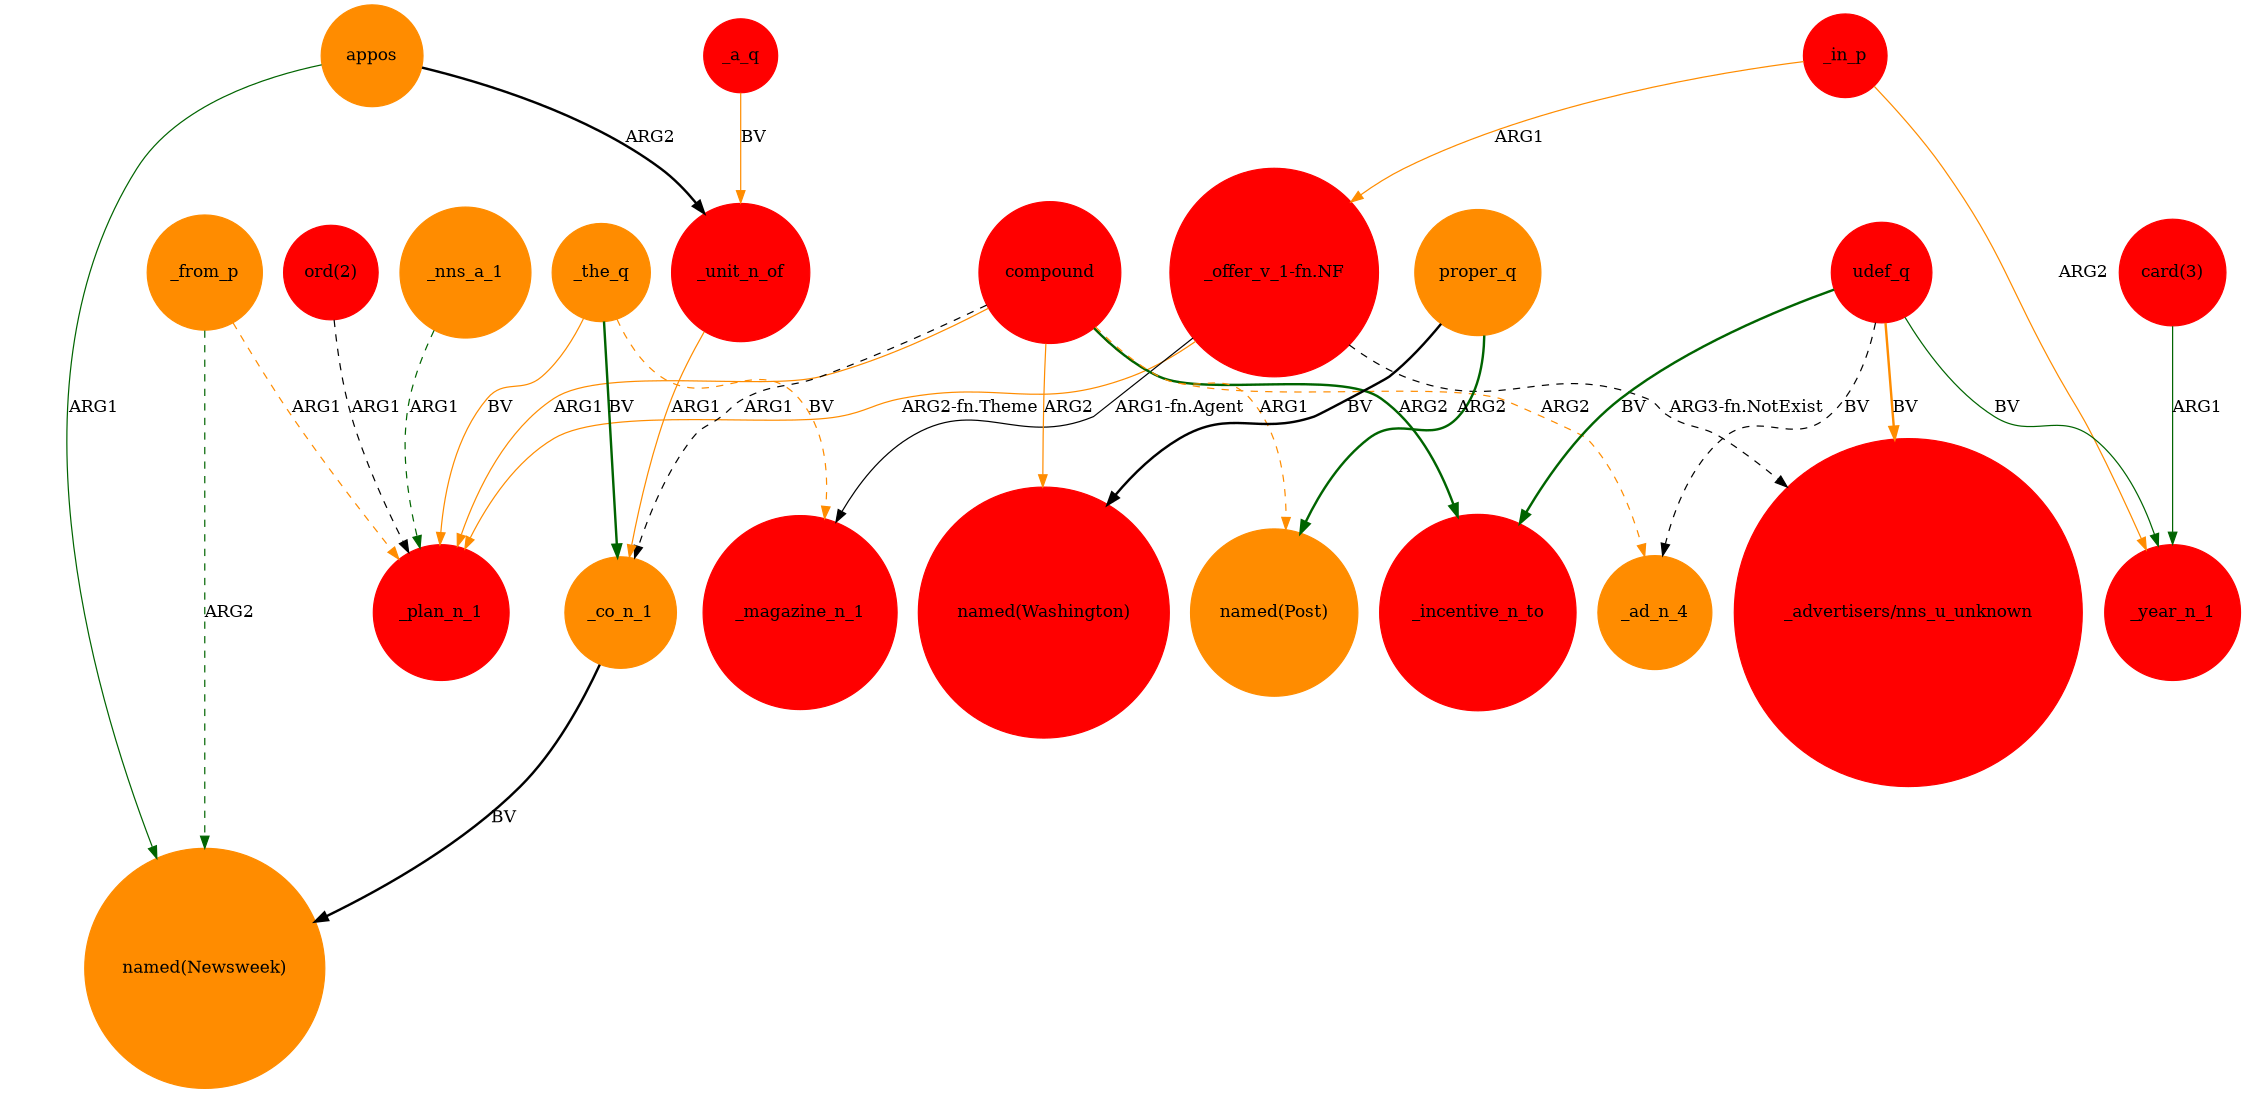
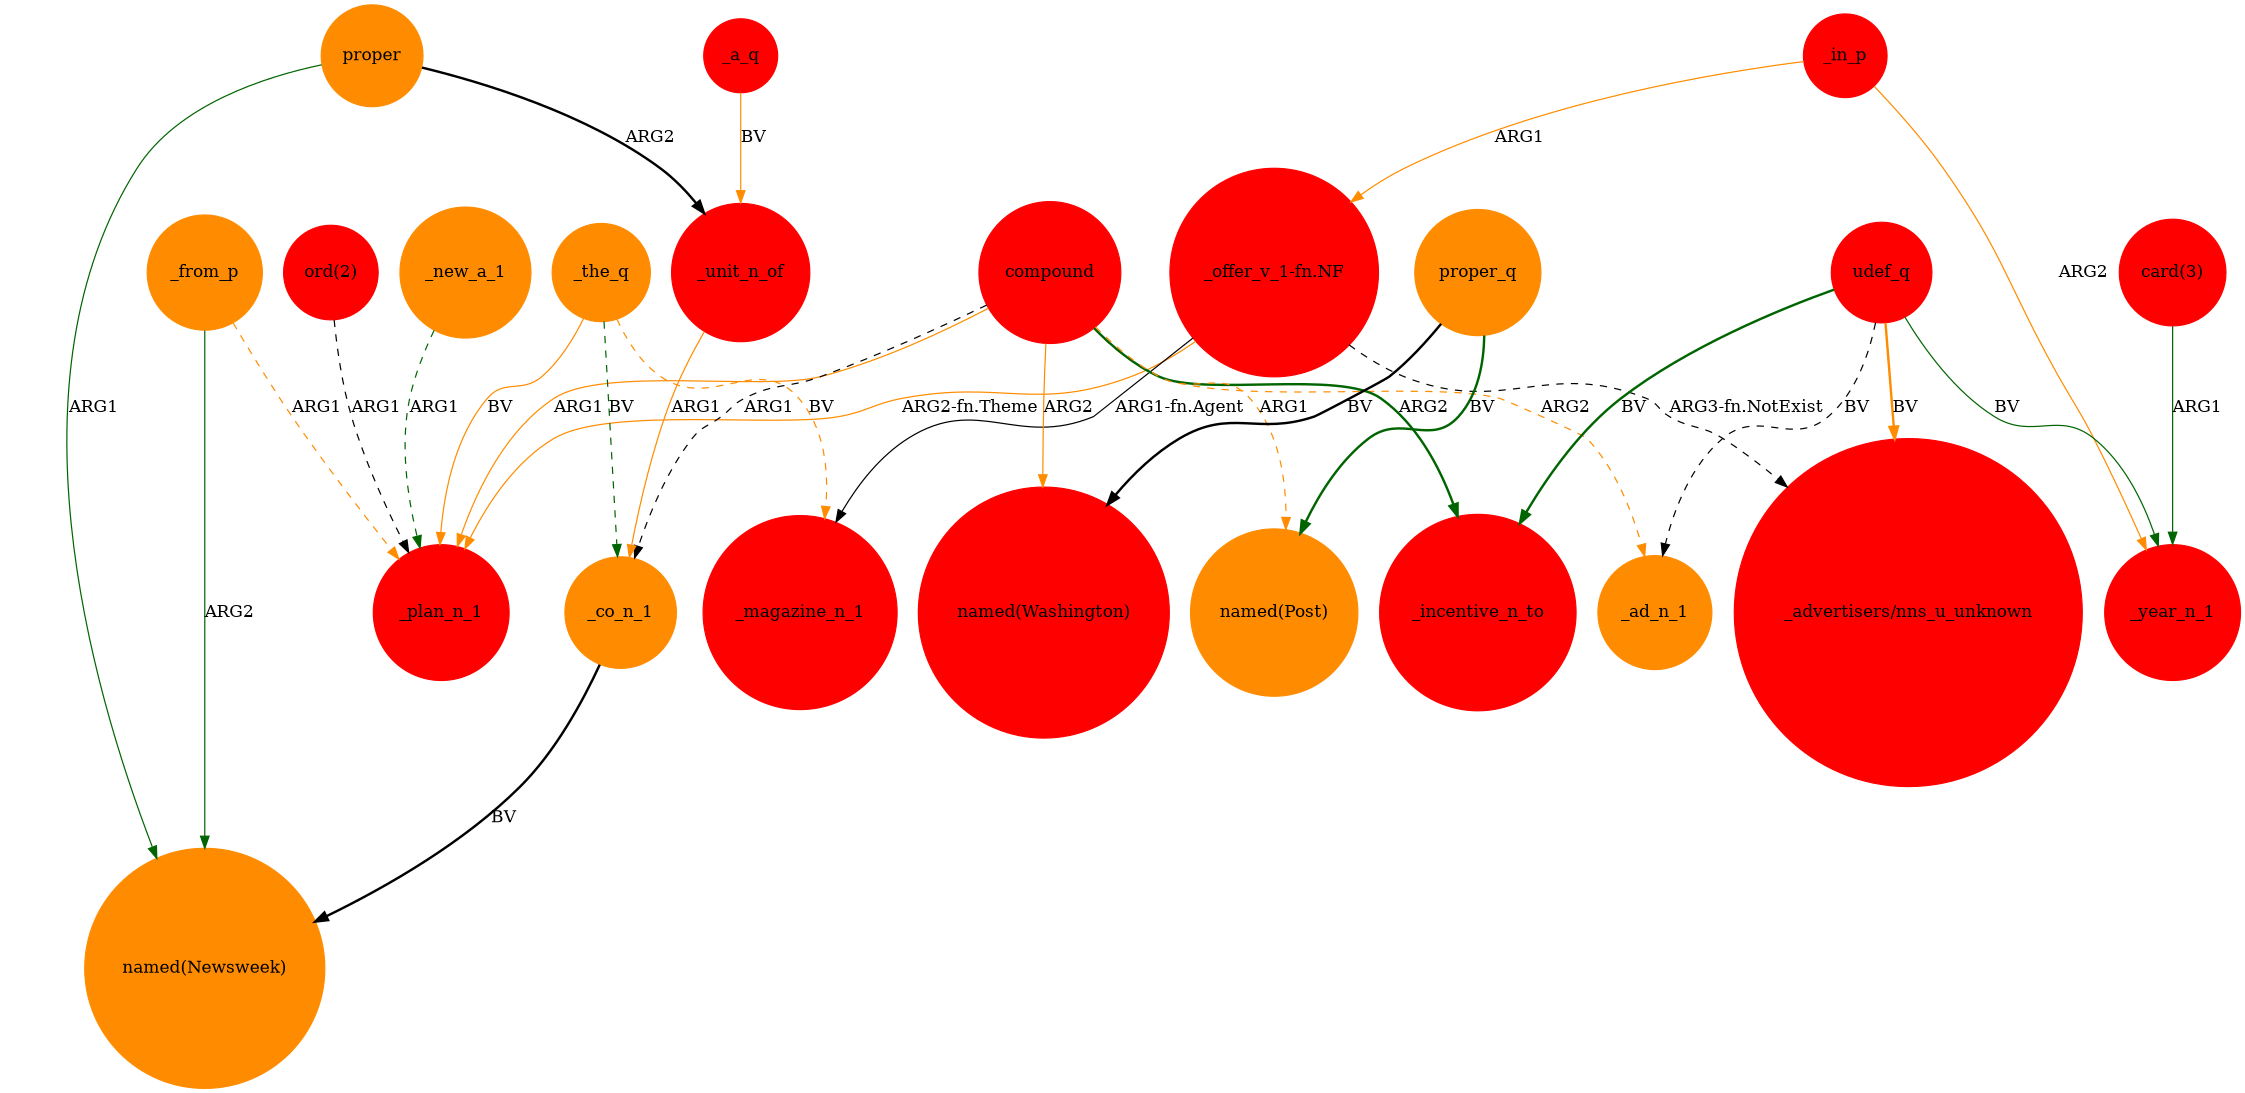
(372, 56) -> (372, 56)
(465, 273) -> (465, 273)
(1482, 407) -> (1482, 407)
(610, 433) -> (610, 433)
(205, 583) -> (205, 583)
(1655, 613) -> (1655, 613)
